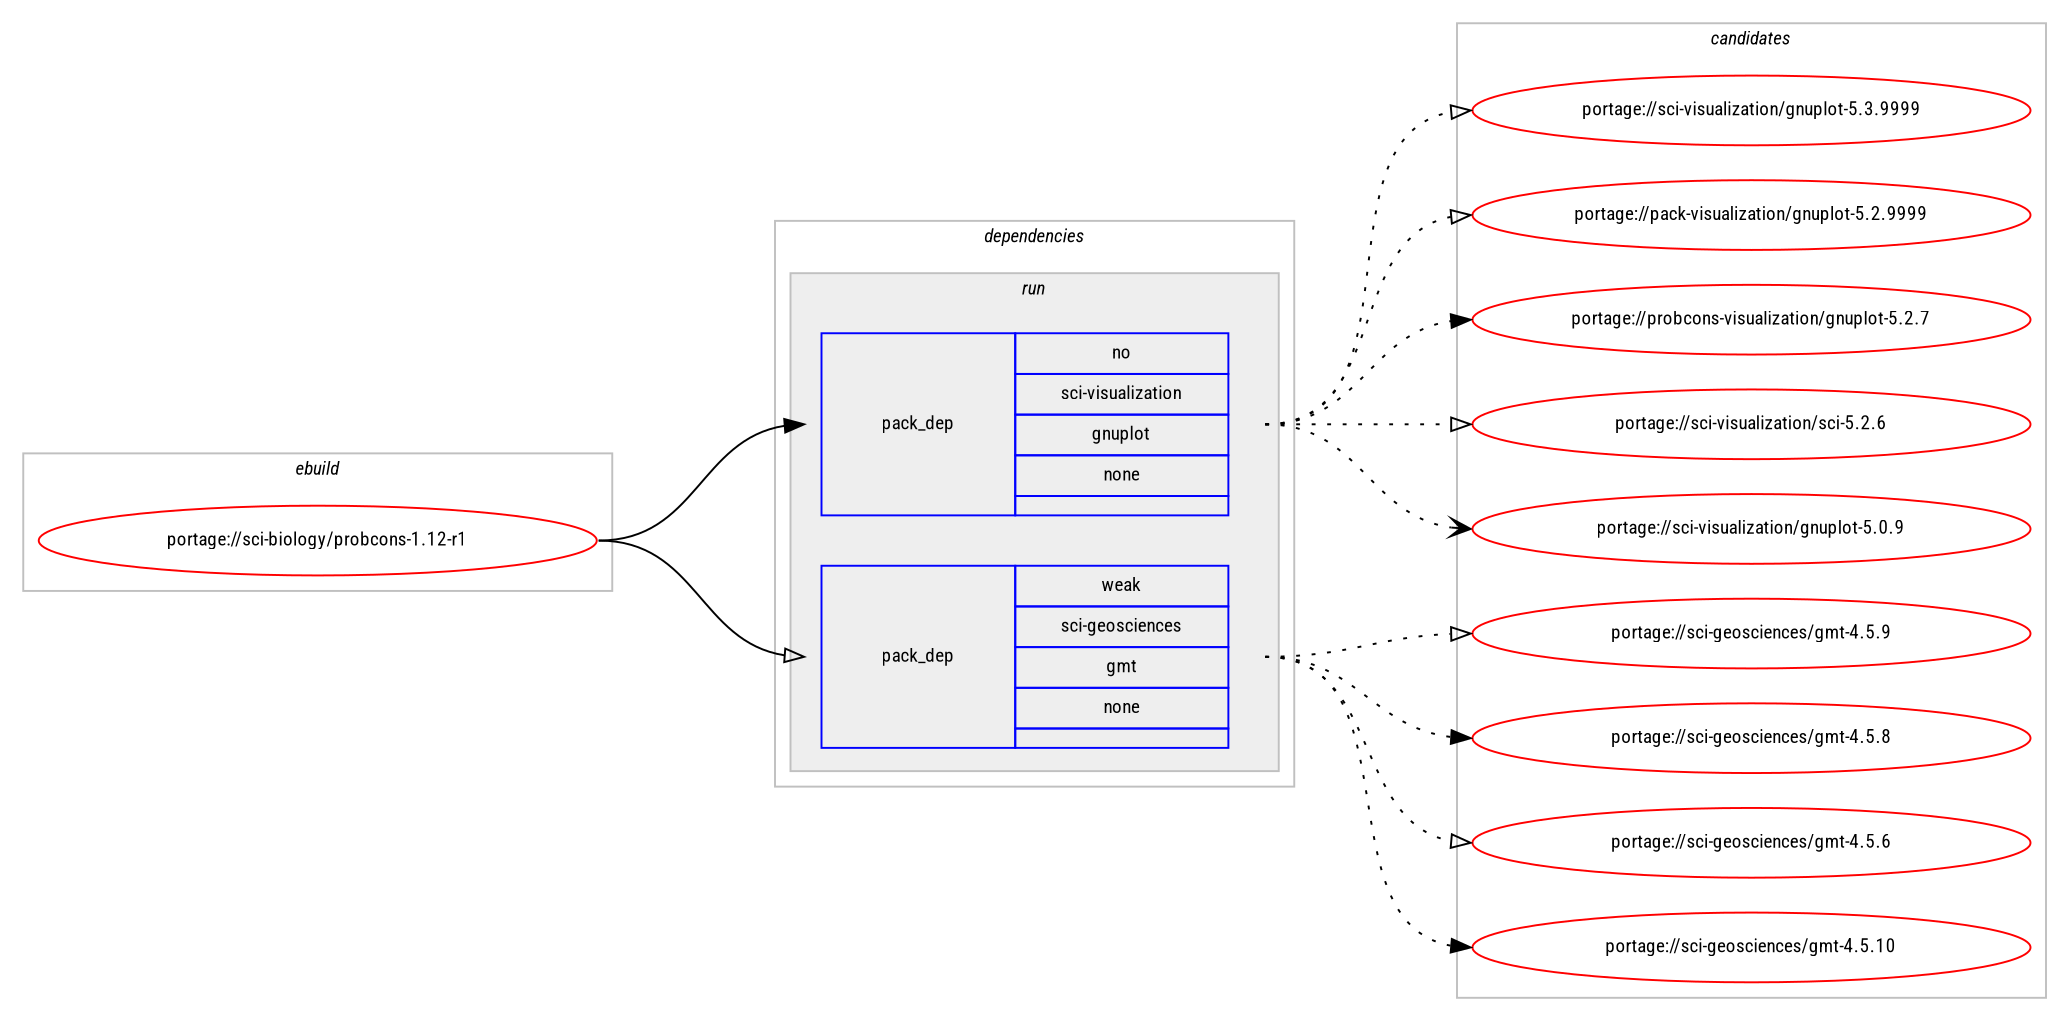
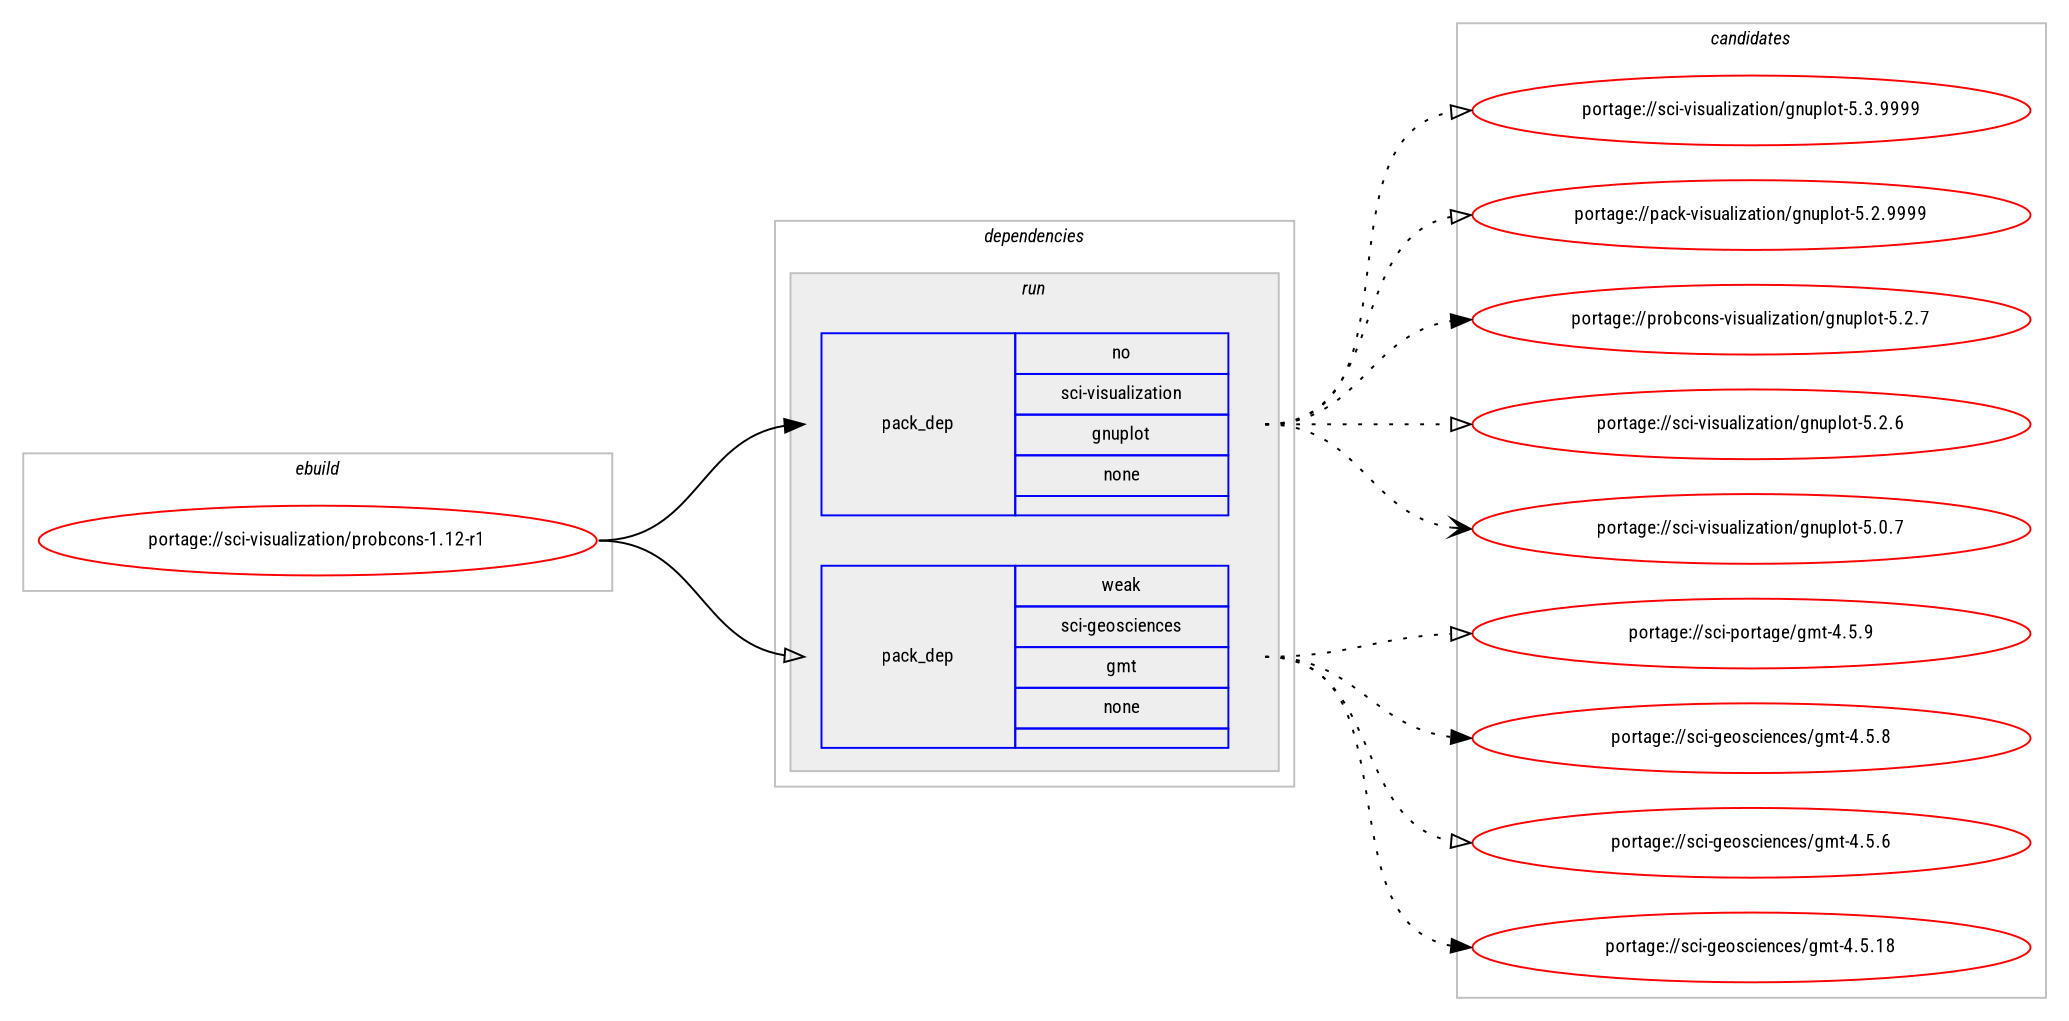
(1752, 424) -> (1752, 424)
(1752, 529) -> (1752, 529)
(318, 541) -> (318, 541)
(1752, 634) -> (1752, 634)
(1752, 947) -> (1752, 947)
